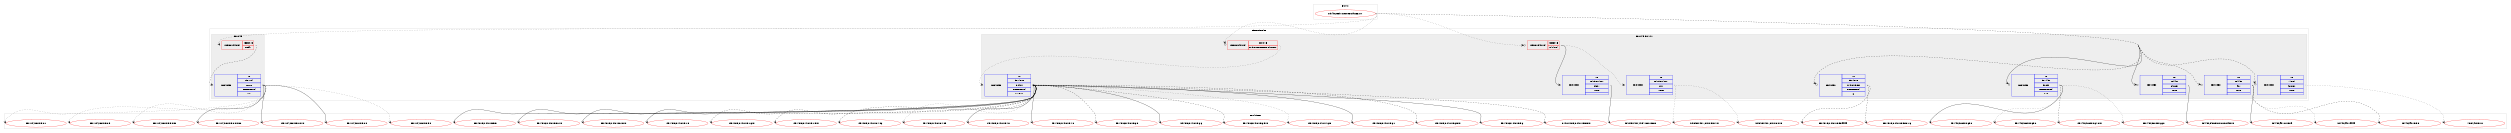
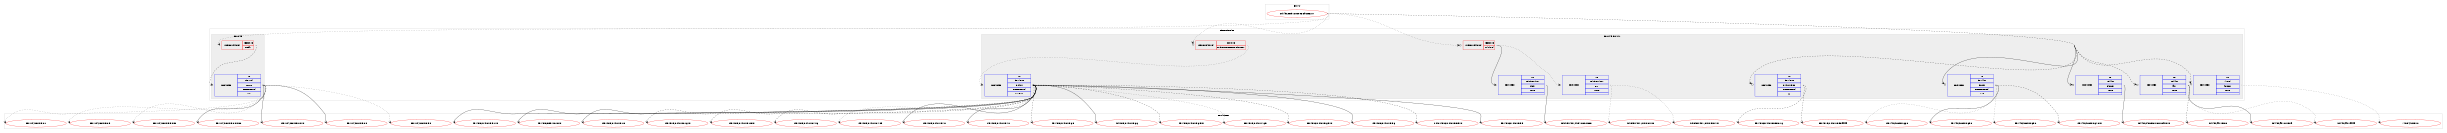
(614, 123) -> (549, 123)
(1384, 123) -> none
